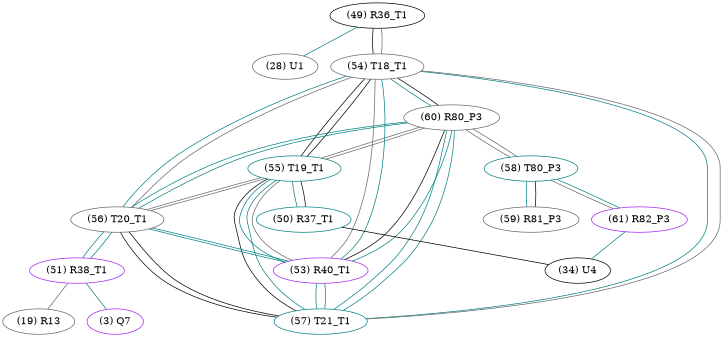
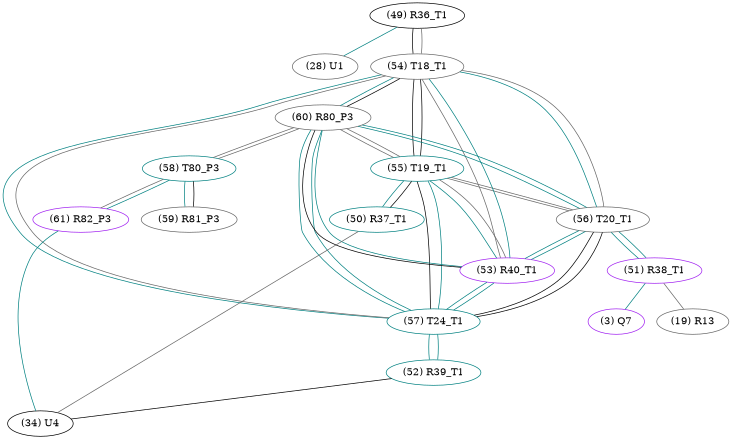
(445, 246) -> (208, 322)
(321, 322) -> (434, 322)
none -> (434, 373)
